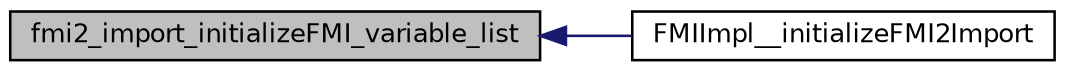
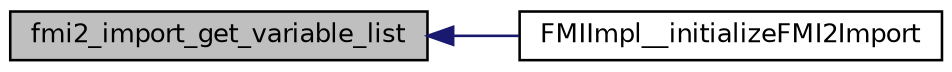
(275, 36) -> (219, 36)
